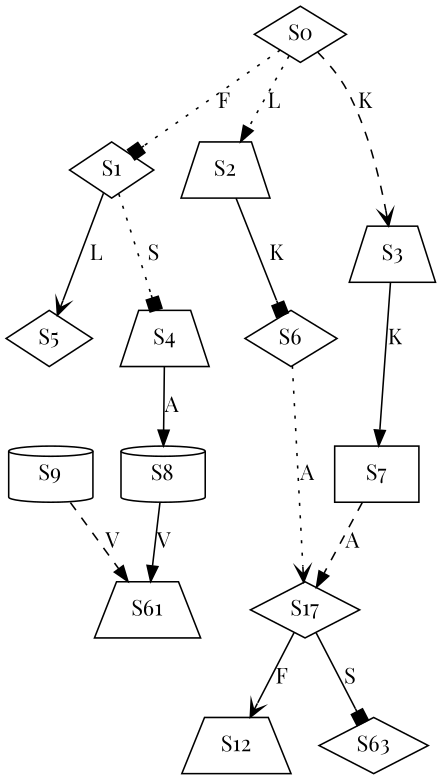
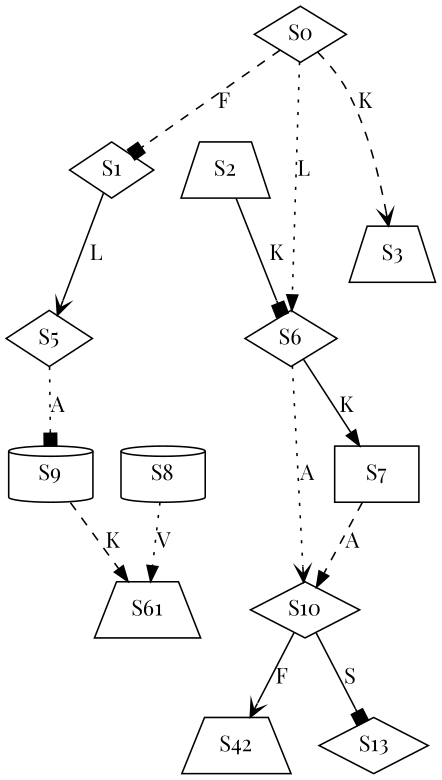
(269, 92) -> (296, 178)
(212, 98) -> (212, 98)
(165, 338) -> none
(385, 356) -> (327, 396)
none -> (50, 398)
(156, 534) -> (156, 534)
(113, 542) -> (113, 542)
(305, 610) -> (305, 610)
(236, 746) -> (236, 746)
(374, 746) -> (374, 746)
